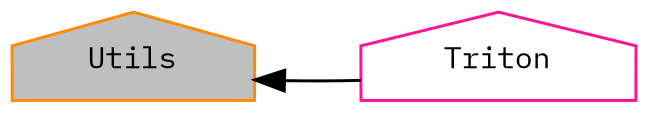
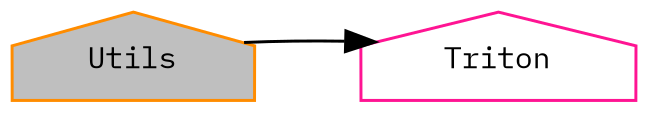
(323, 81) -> (294, 41)
